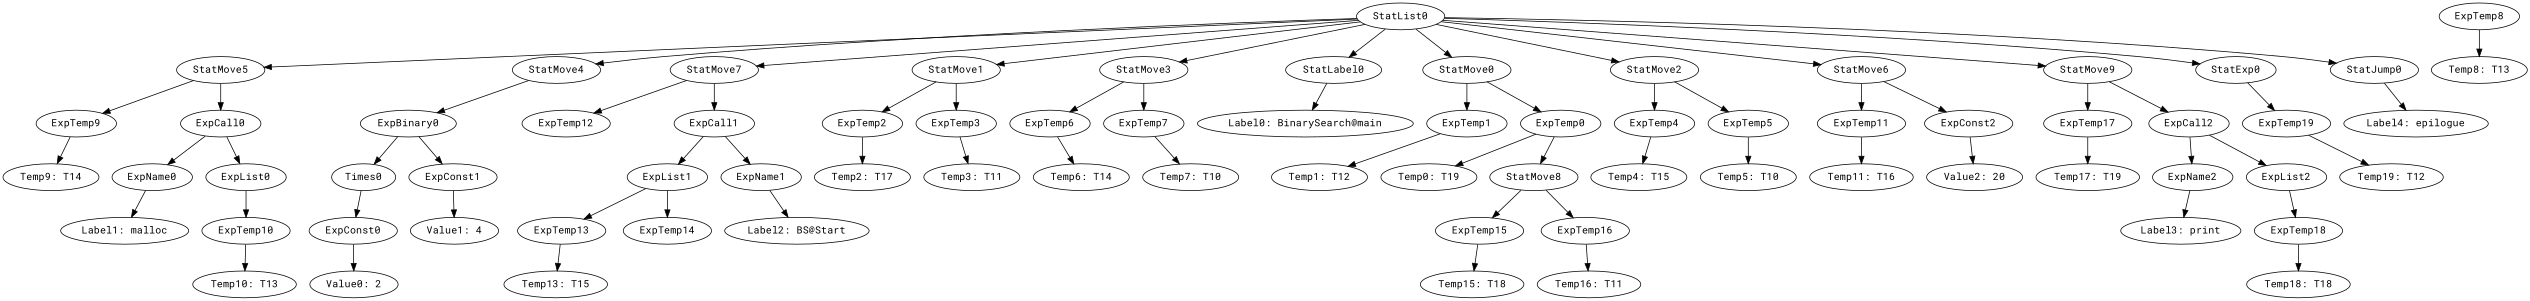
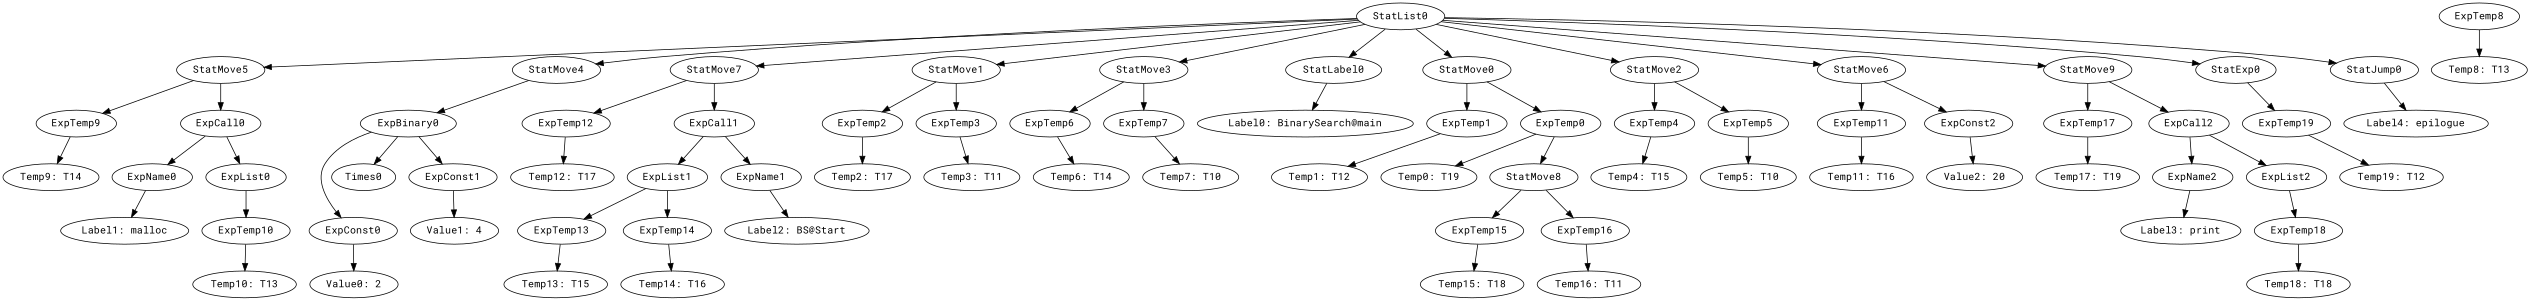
none -> (562, 177)
(359, 200) -> (326, 162)
none -> (673, 284)
